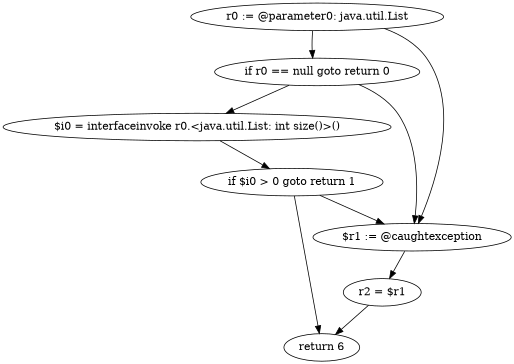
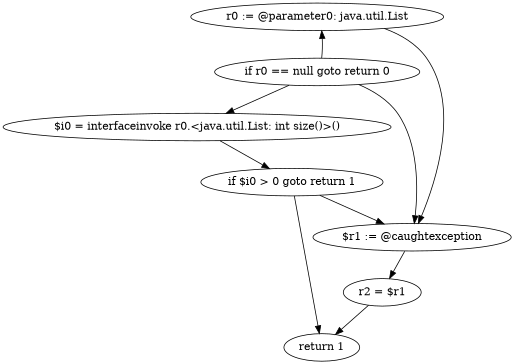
(312, 41) -> (322, 48)
(322, 347) -> (322, 347)
